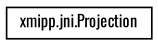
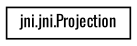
(79, 23) -> (68, 23)
